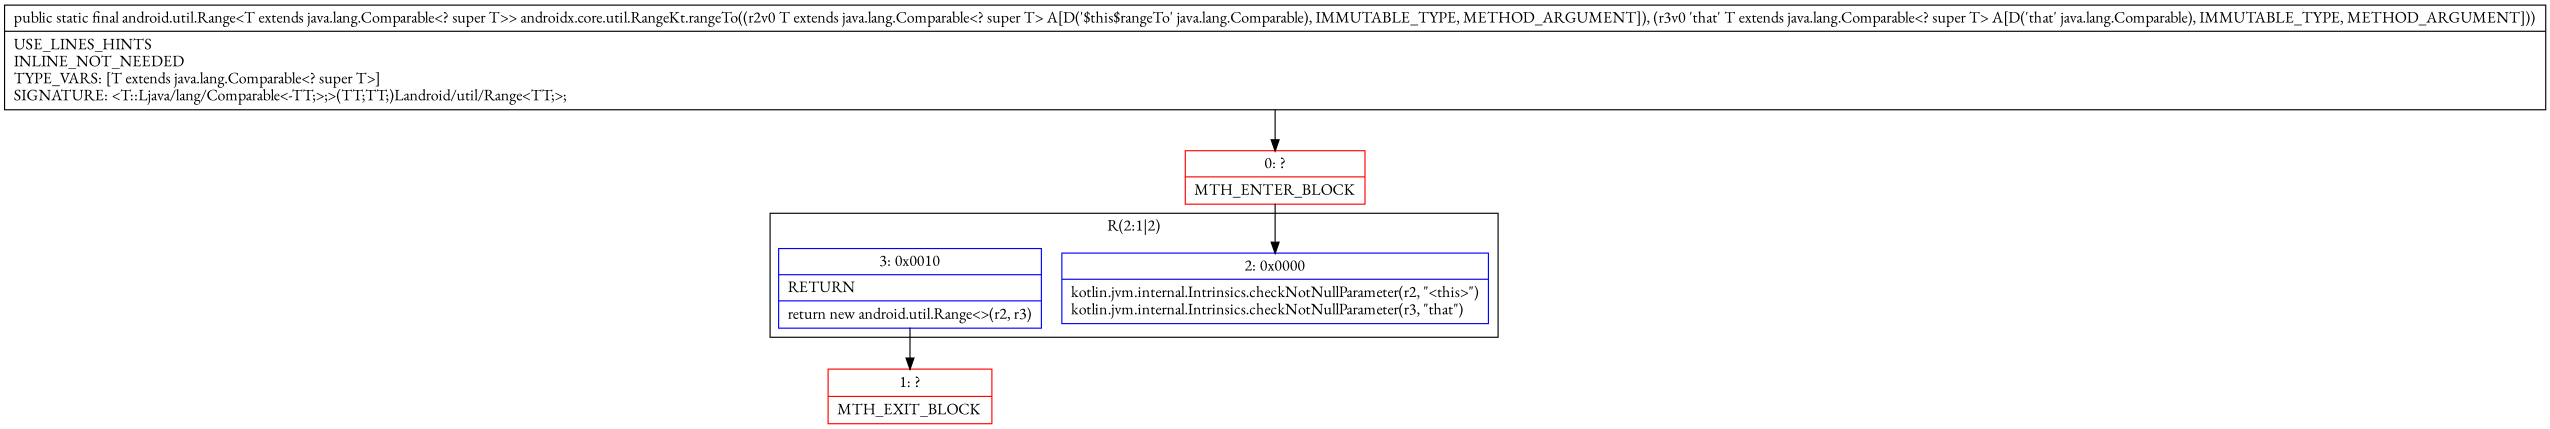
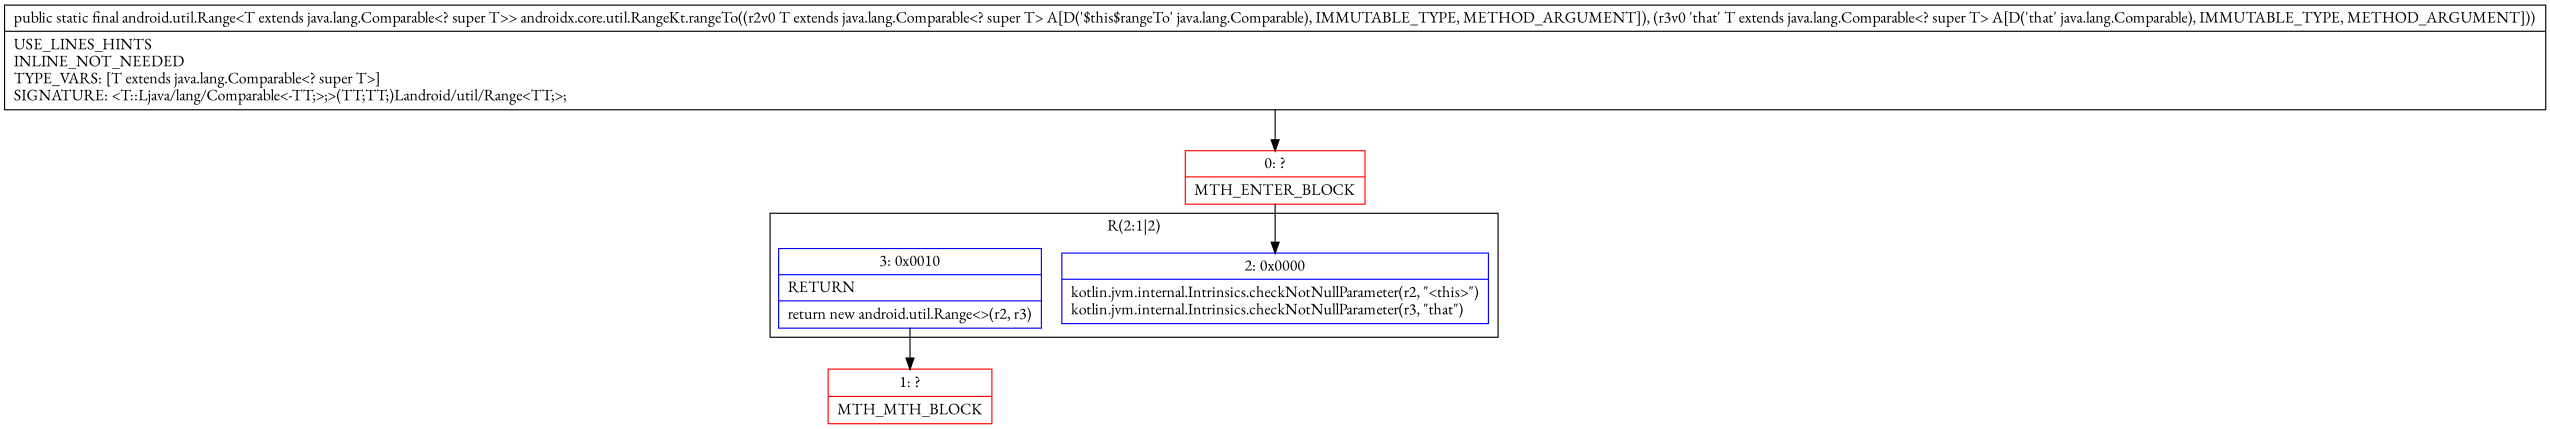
(909, 410) -> (910, 410)
